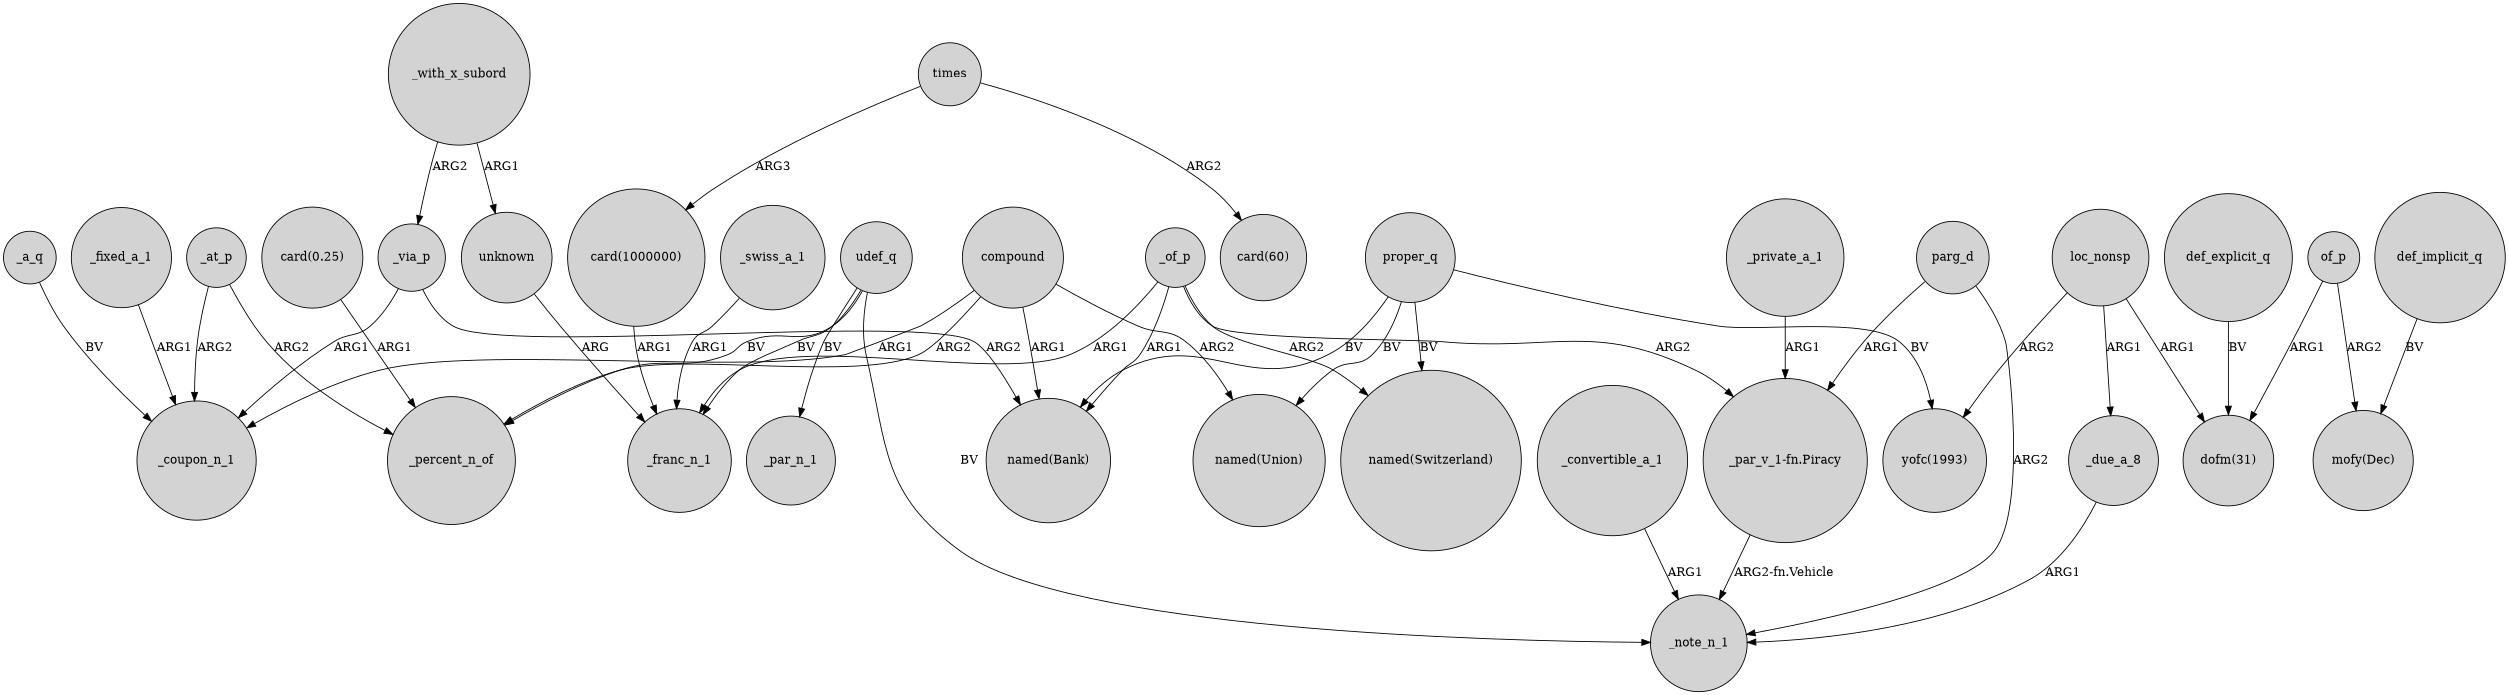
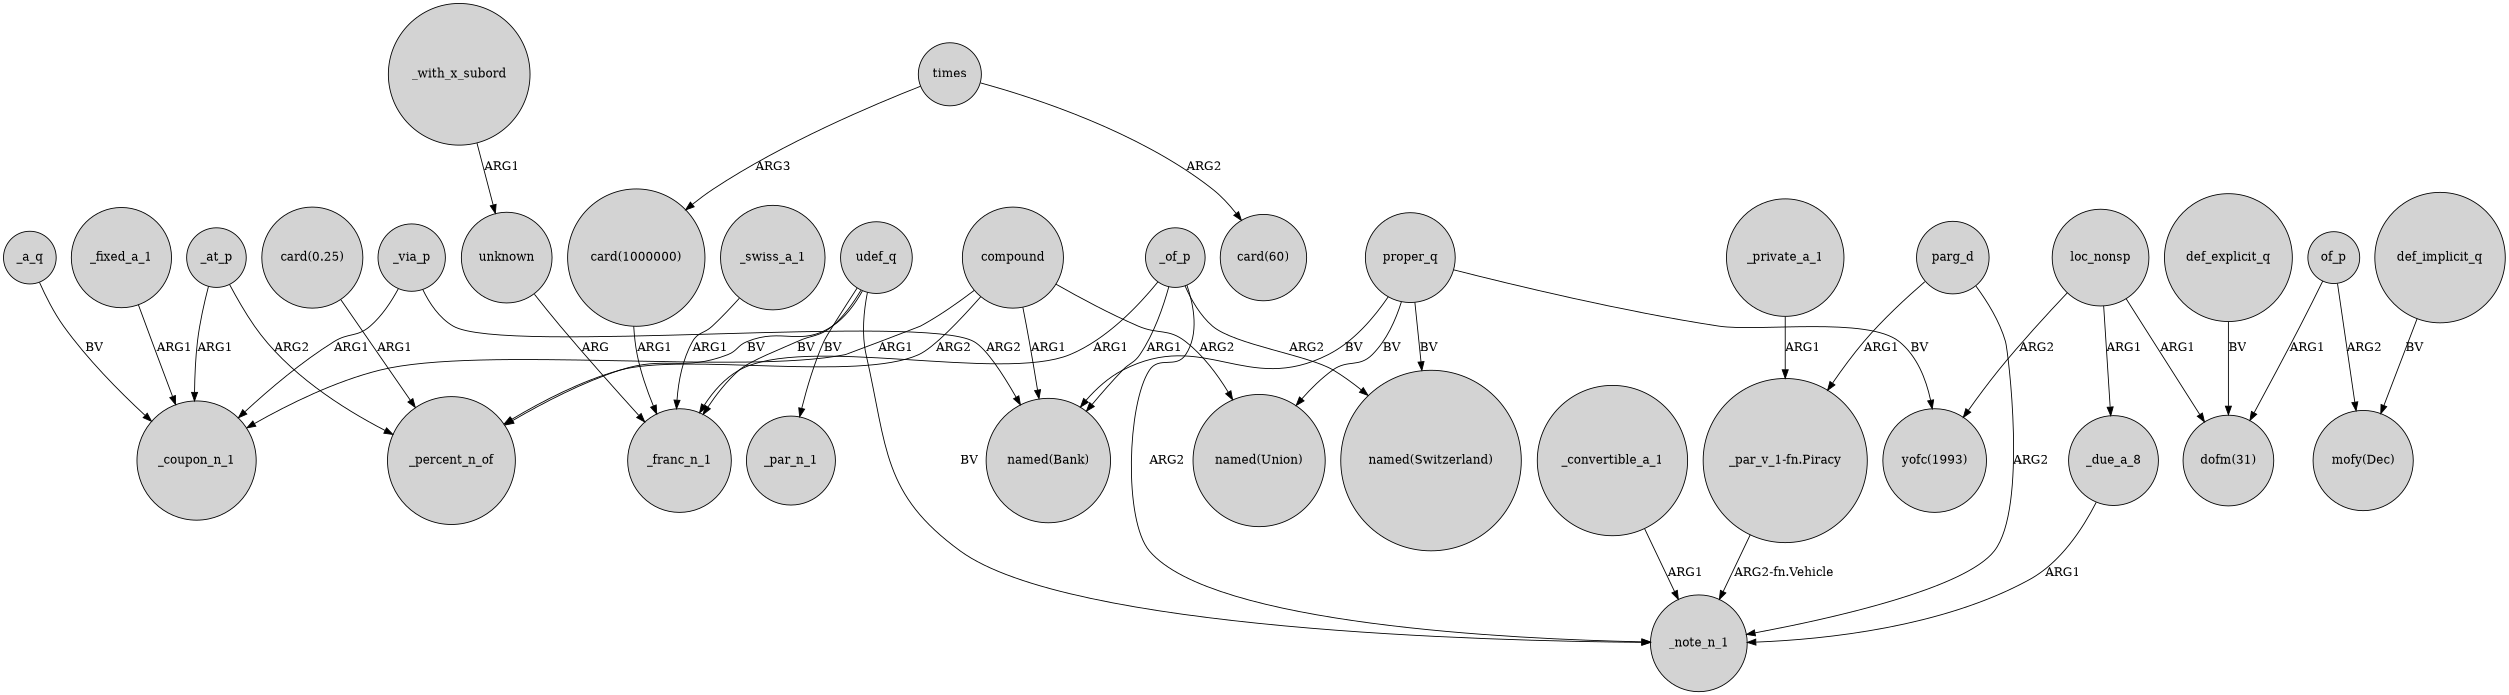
(428, 179) -> none
(1450, 342) -> (1241, 598)
(215, 348) -> (215, 348)
